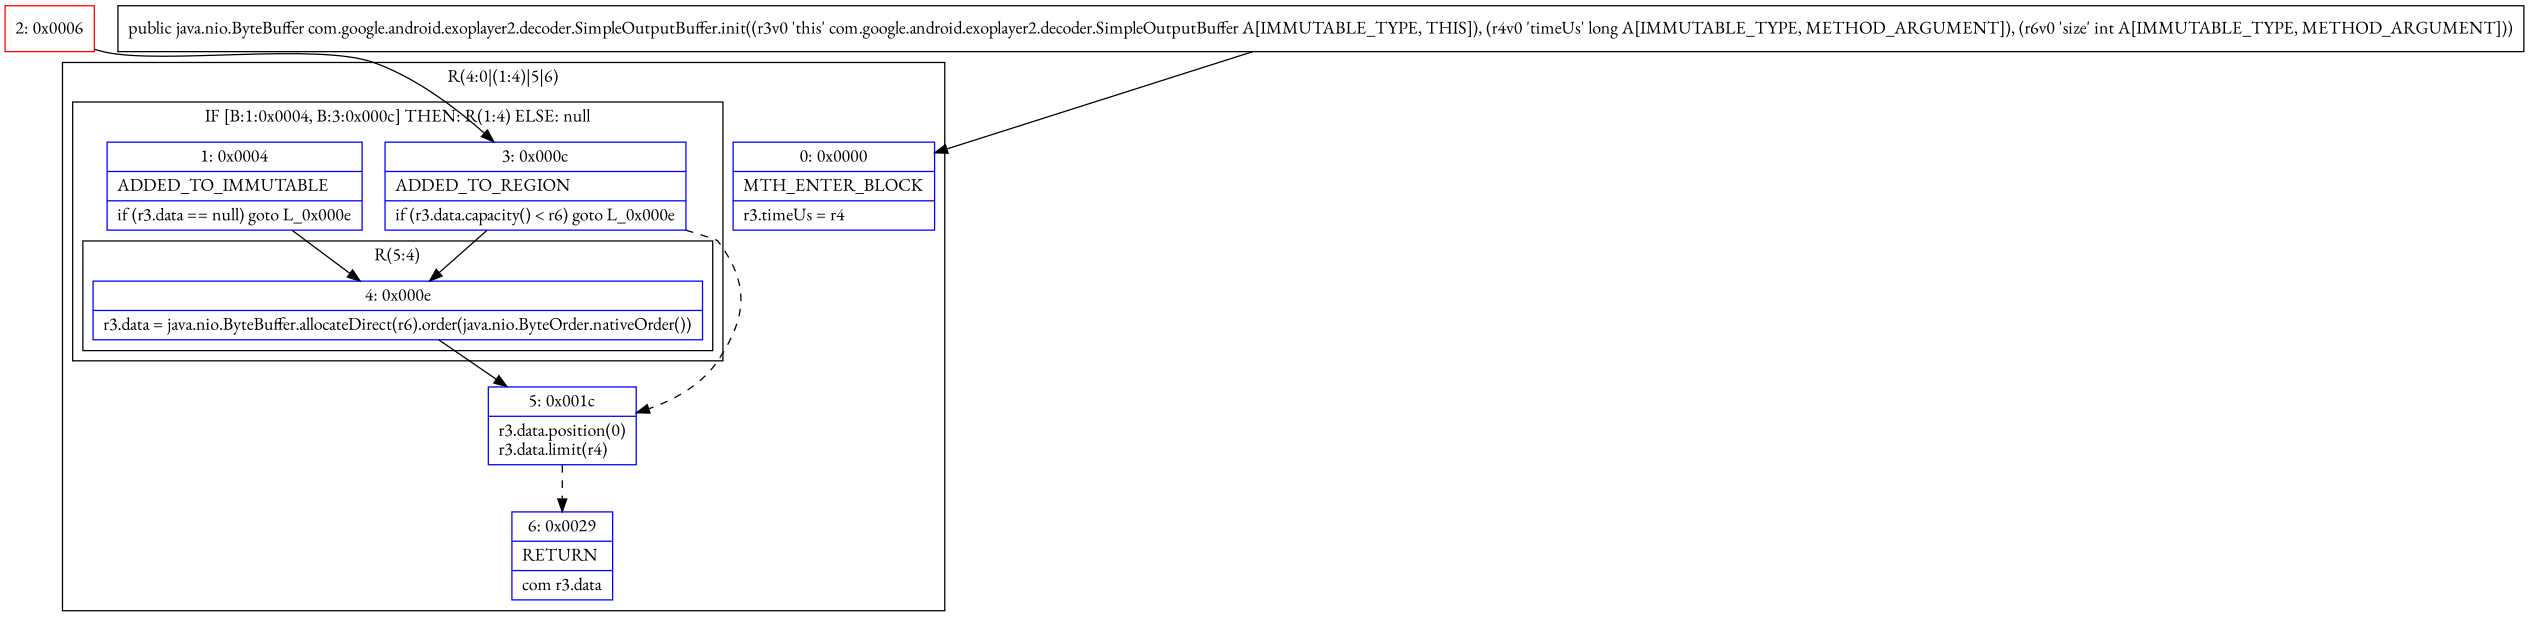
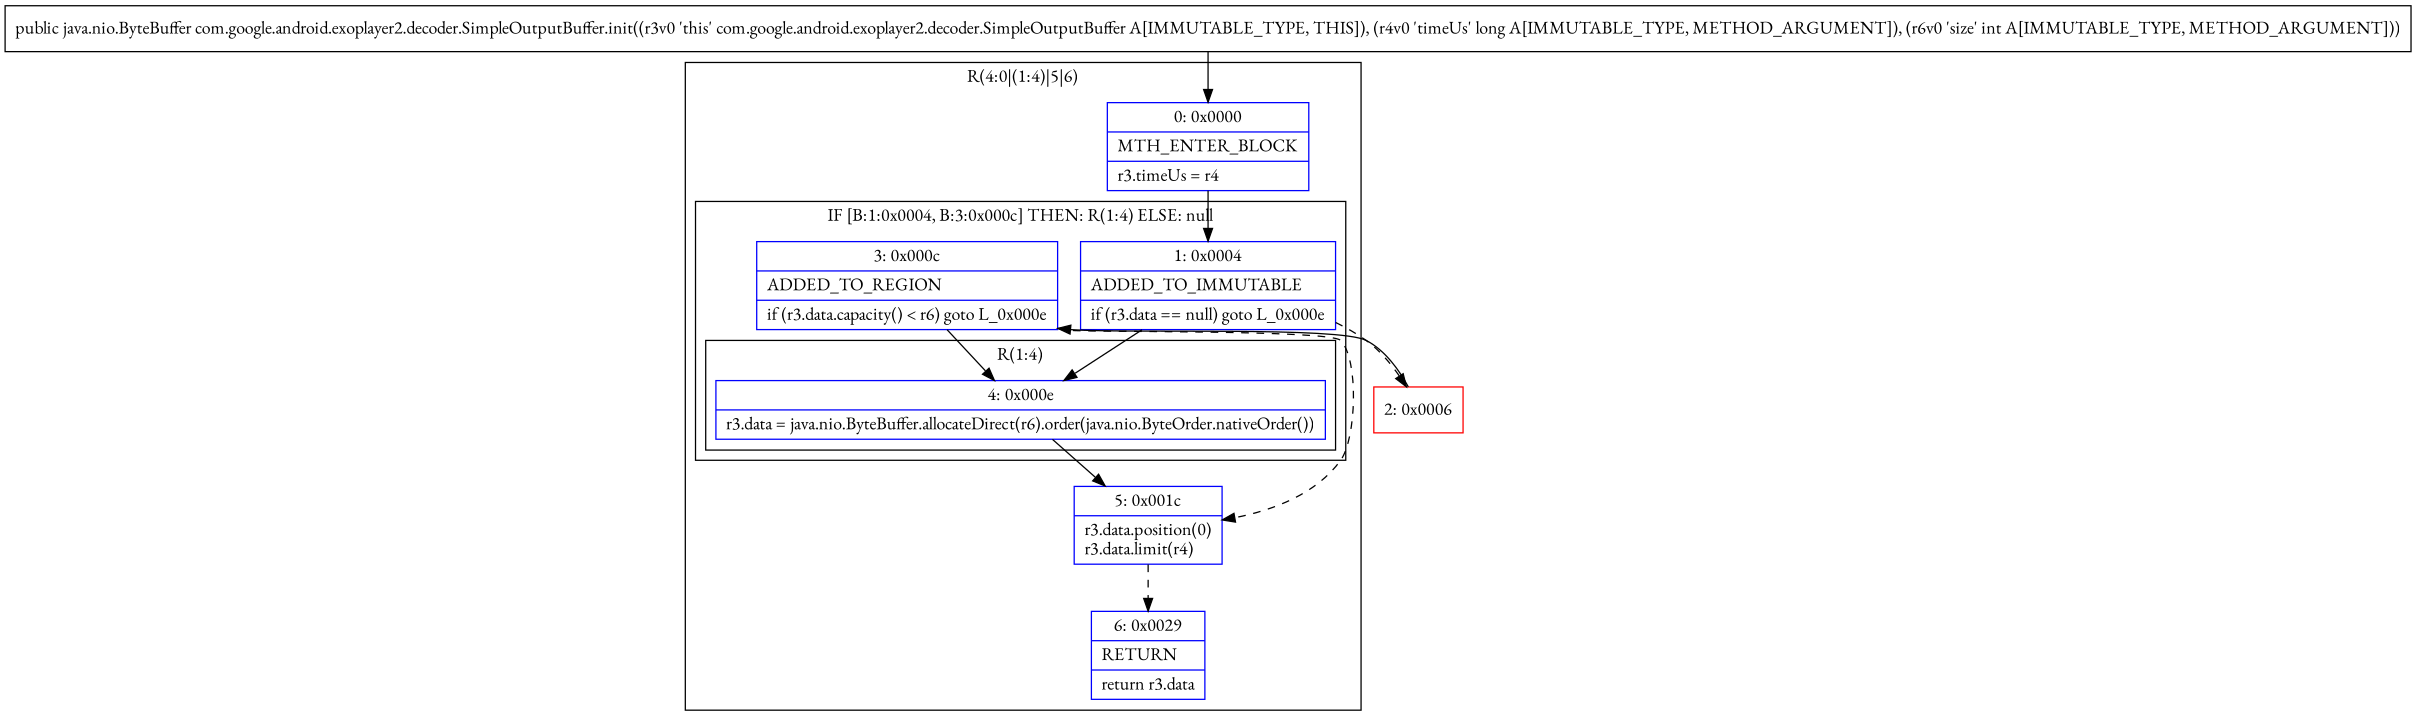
none -> (1208, 210)
(398, 256) -> (1021, 355)
none -> (1372, 345)
(562, 585) -> (1148, 684)
